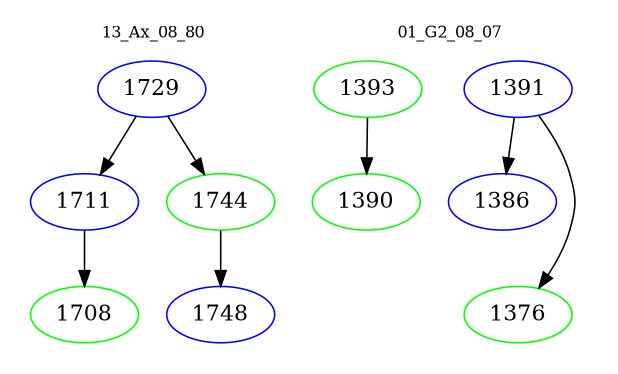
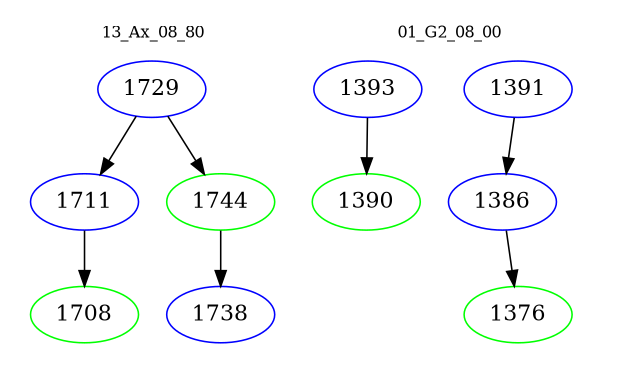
(450, 34) -> (450, 34)
(368, 89) -> (368, 89)
(574, 194) -> (509, 251)
(221, 315) -> (221, 315)
